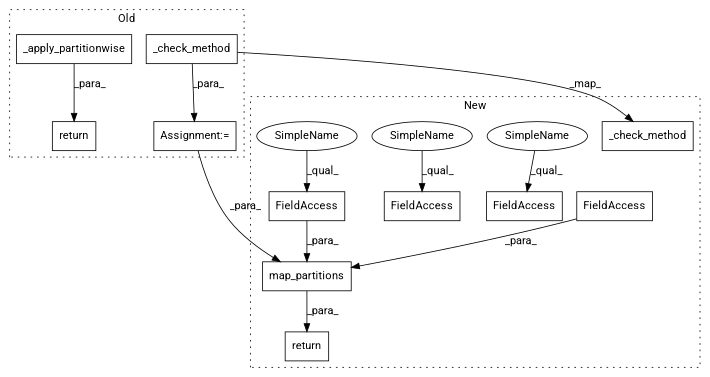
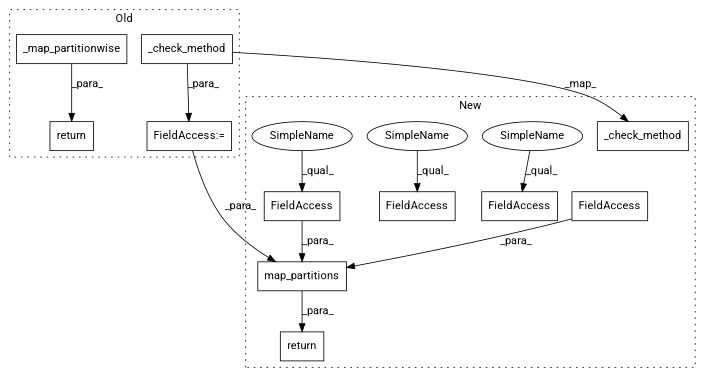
(74, 49) -> (72, 49)
(195, 136) -> (189, 136)
